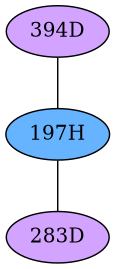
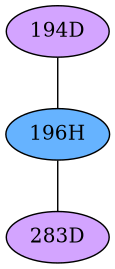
(58, 31) -> (58, 31)
(58, 134) -> (58, 134)
